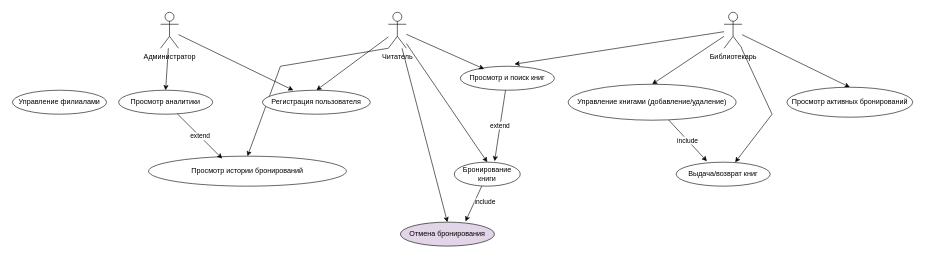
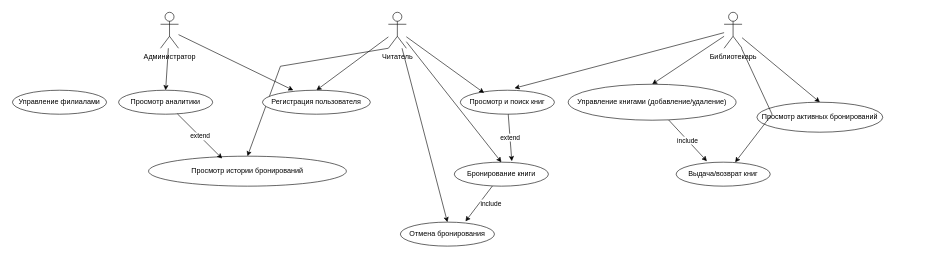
(508, 78) -> (508, 102)
(850, 102) -> (820, 117)
(488, 174) -> (502, 174)
(448, 234) -> (448, 234)
